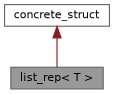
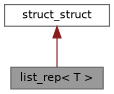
(57, 15) -> (57, 15)
